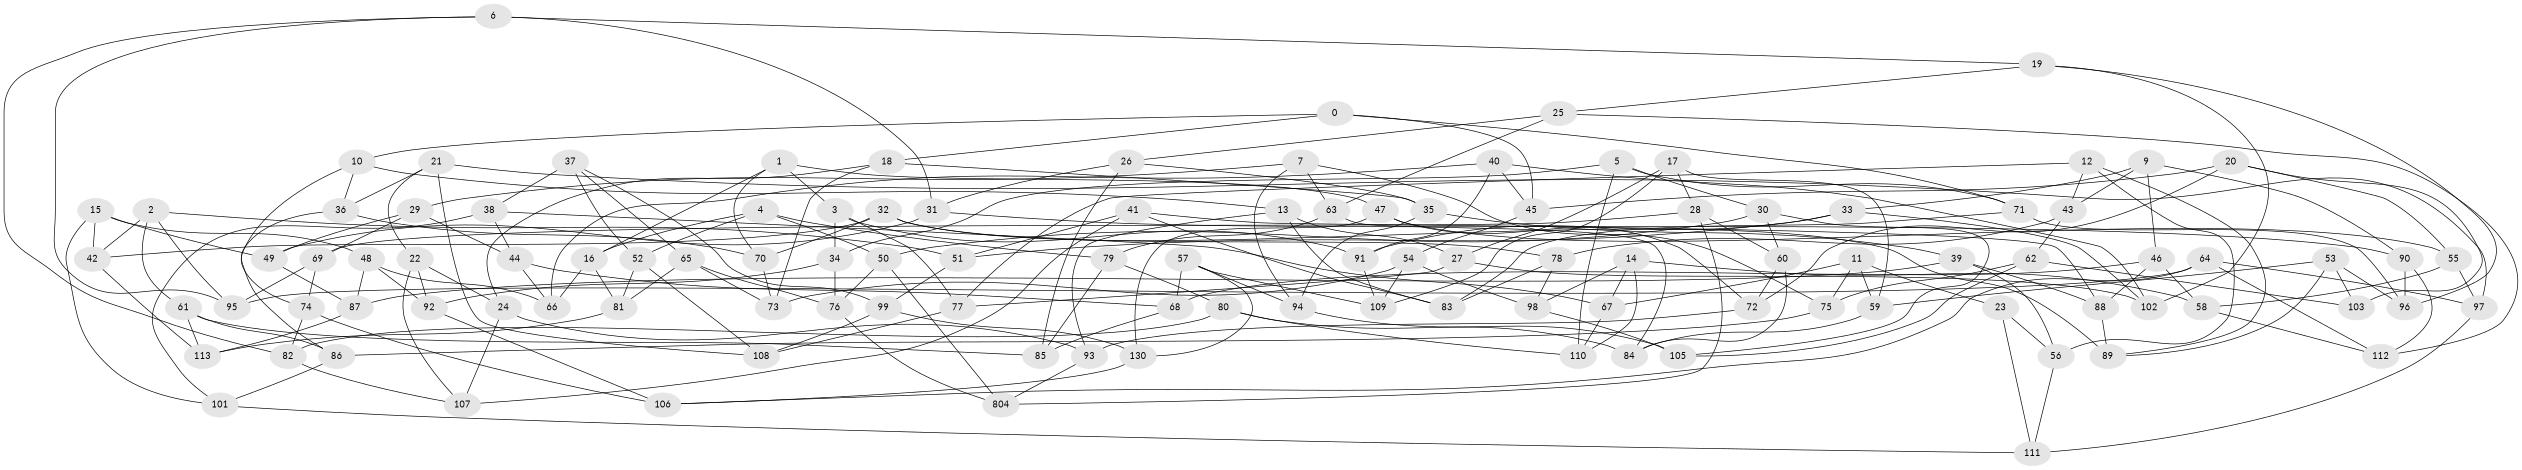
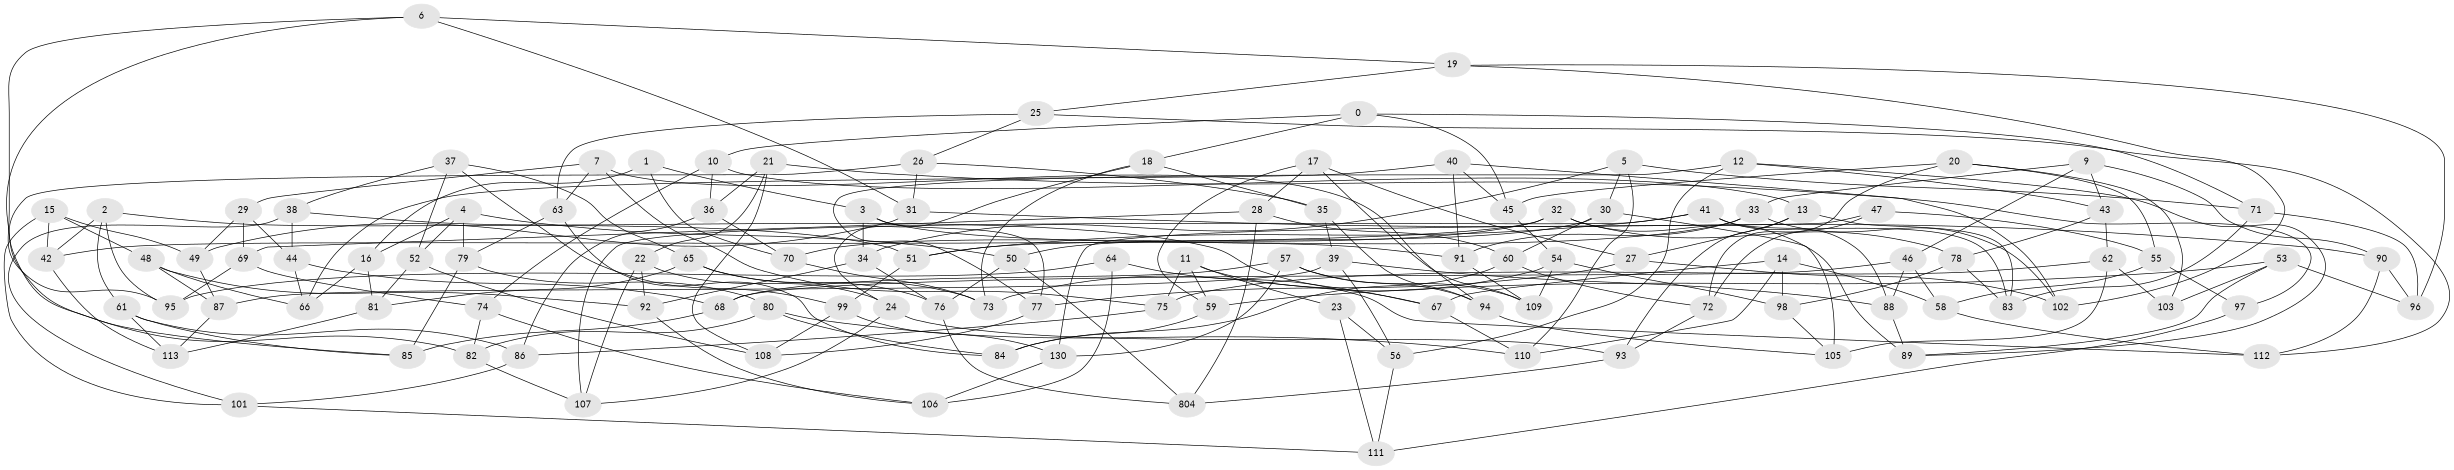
(1082, 180) -> none
(2349, 281) -> none
